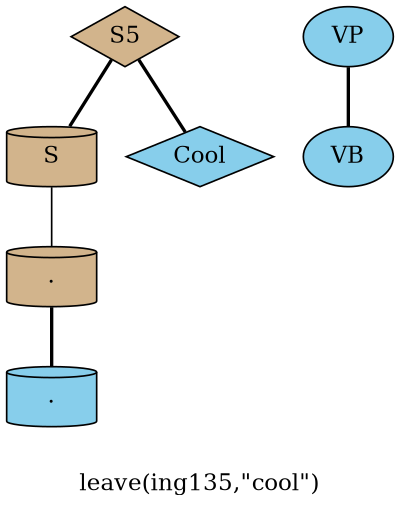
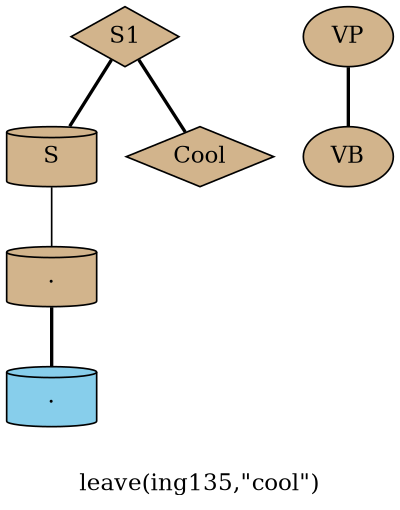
(125, 37) -> (125, 37)
(348, 37) -> (348, 37)
(200, 157) -> (200, 157)
(348, 157) -> (348, 157)
